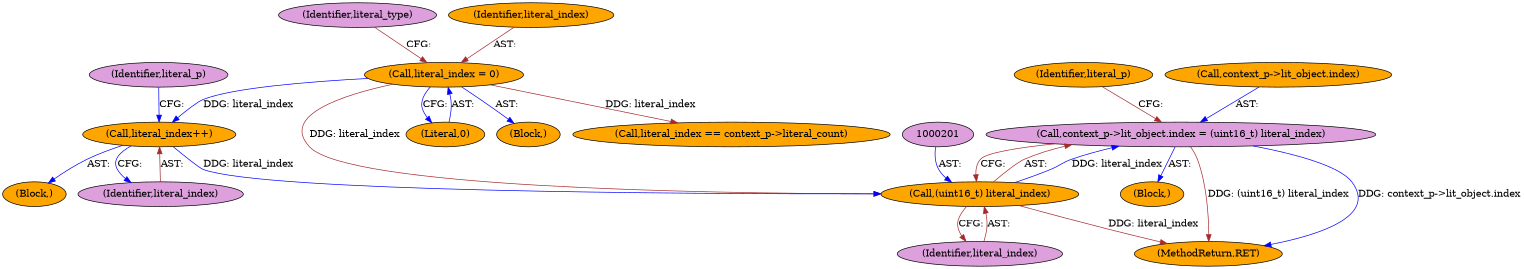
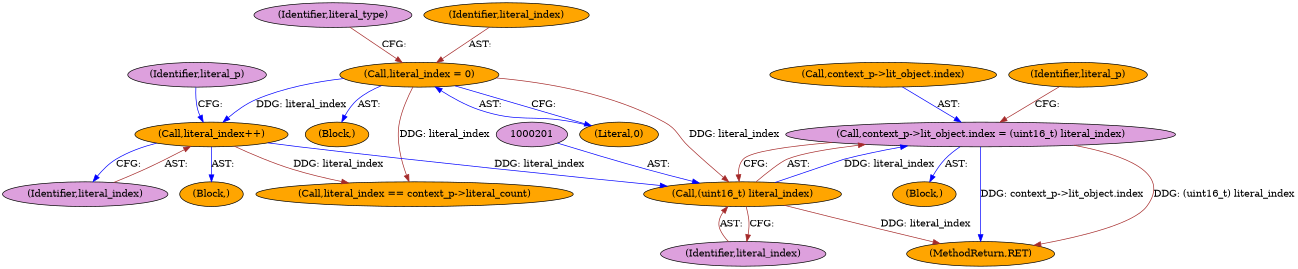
none -> (287, 167)
